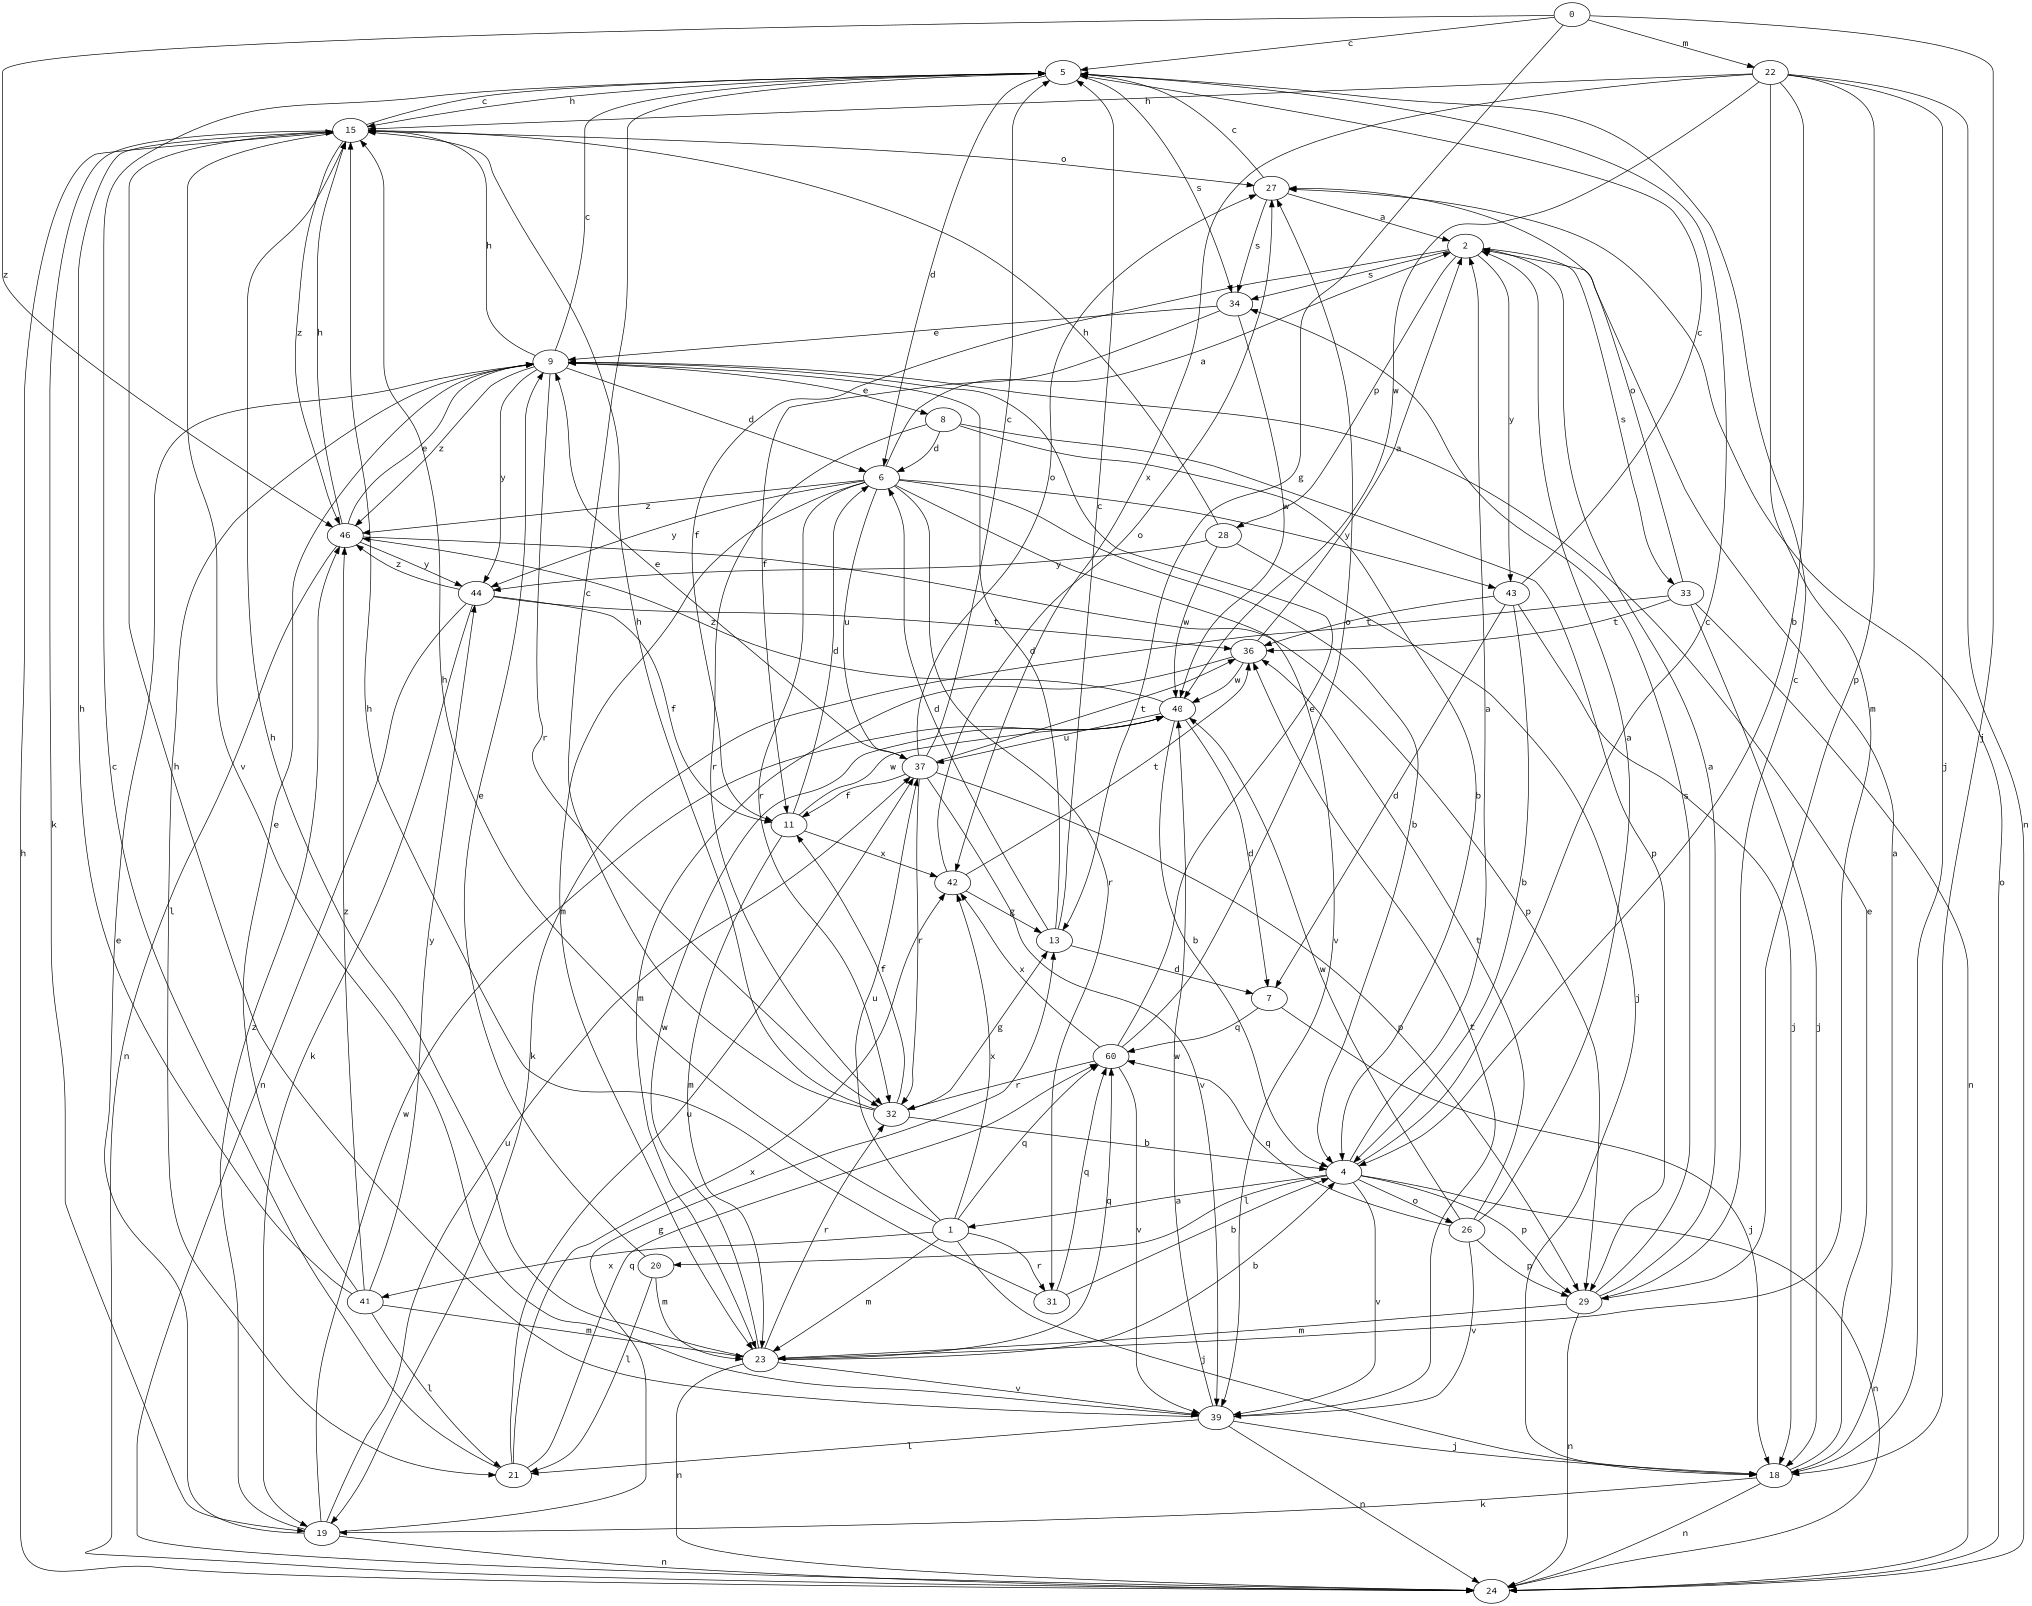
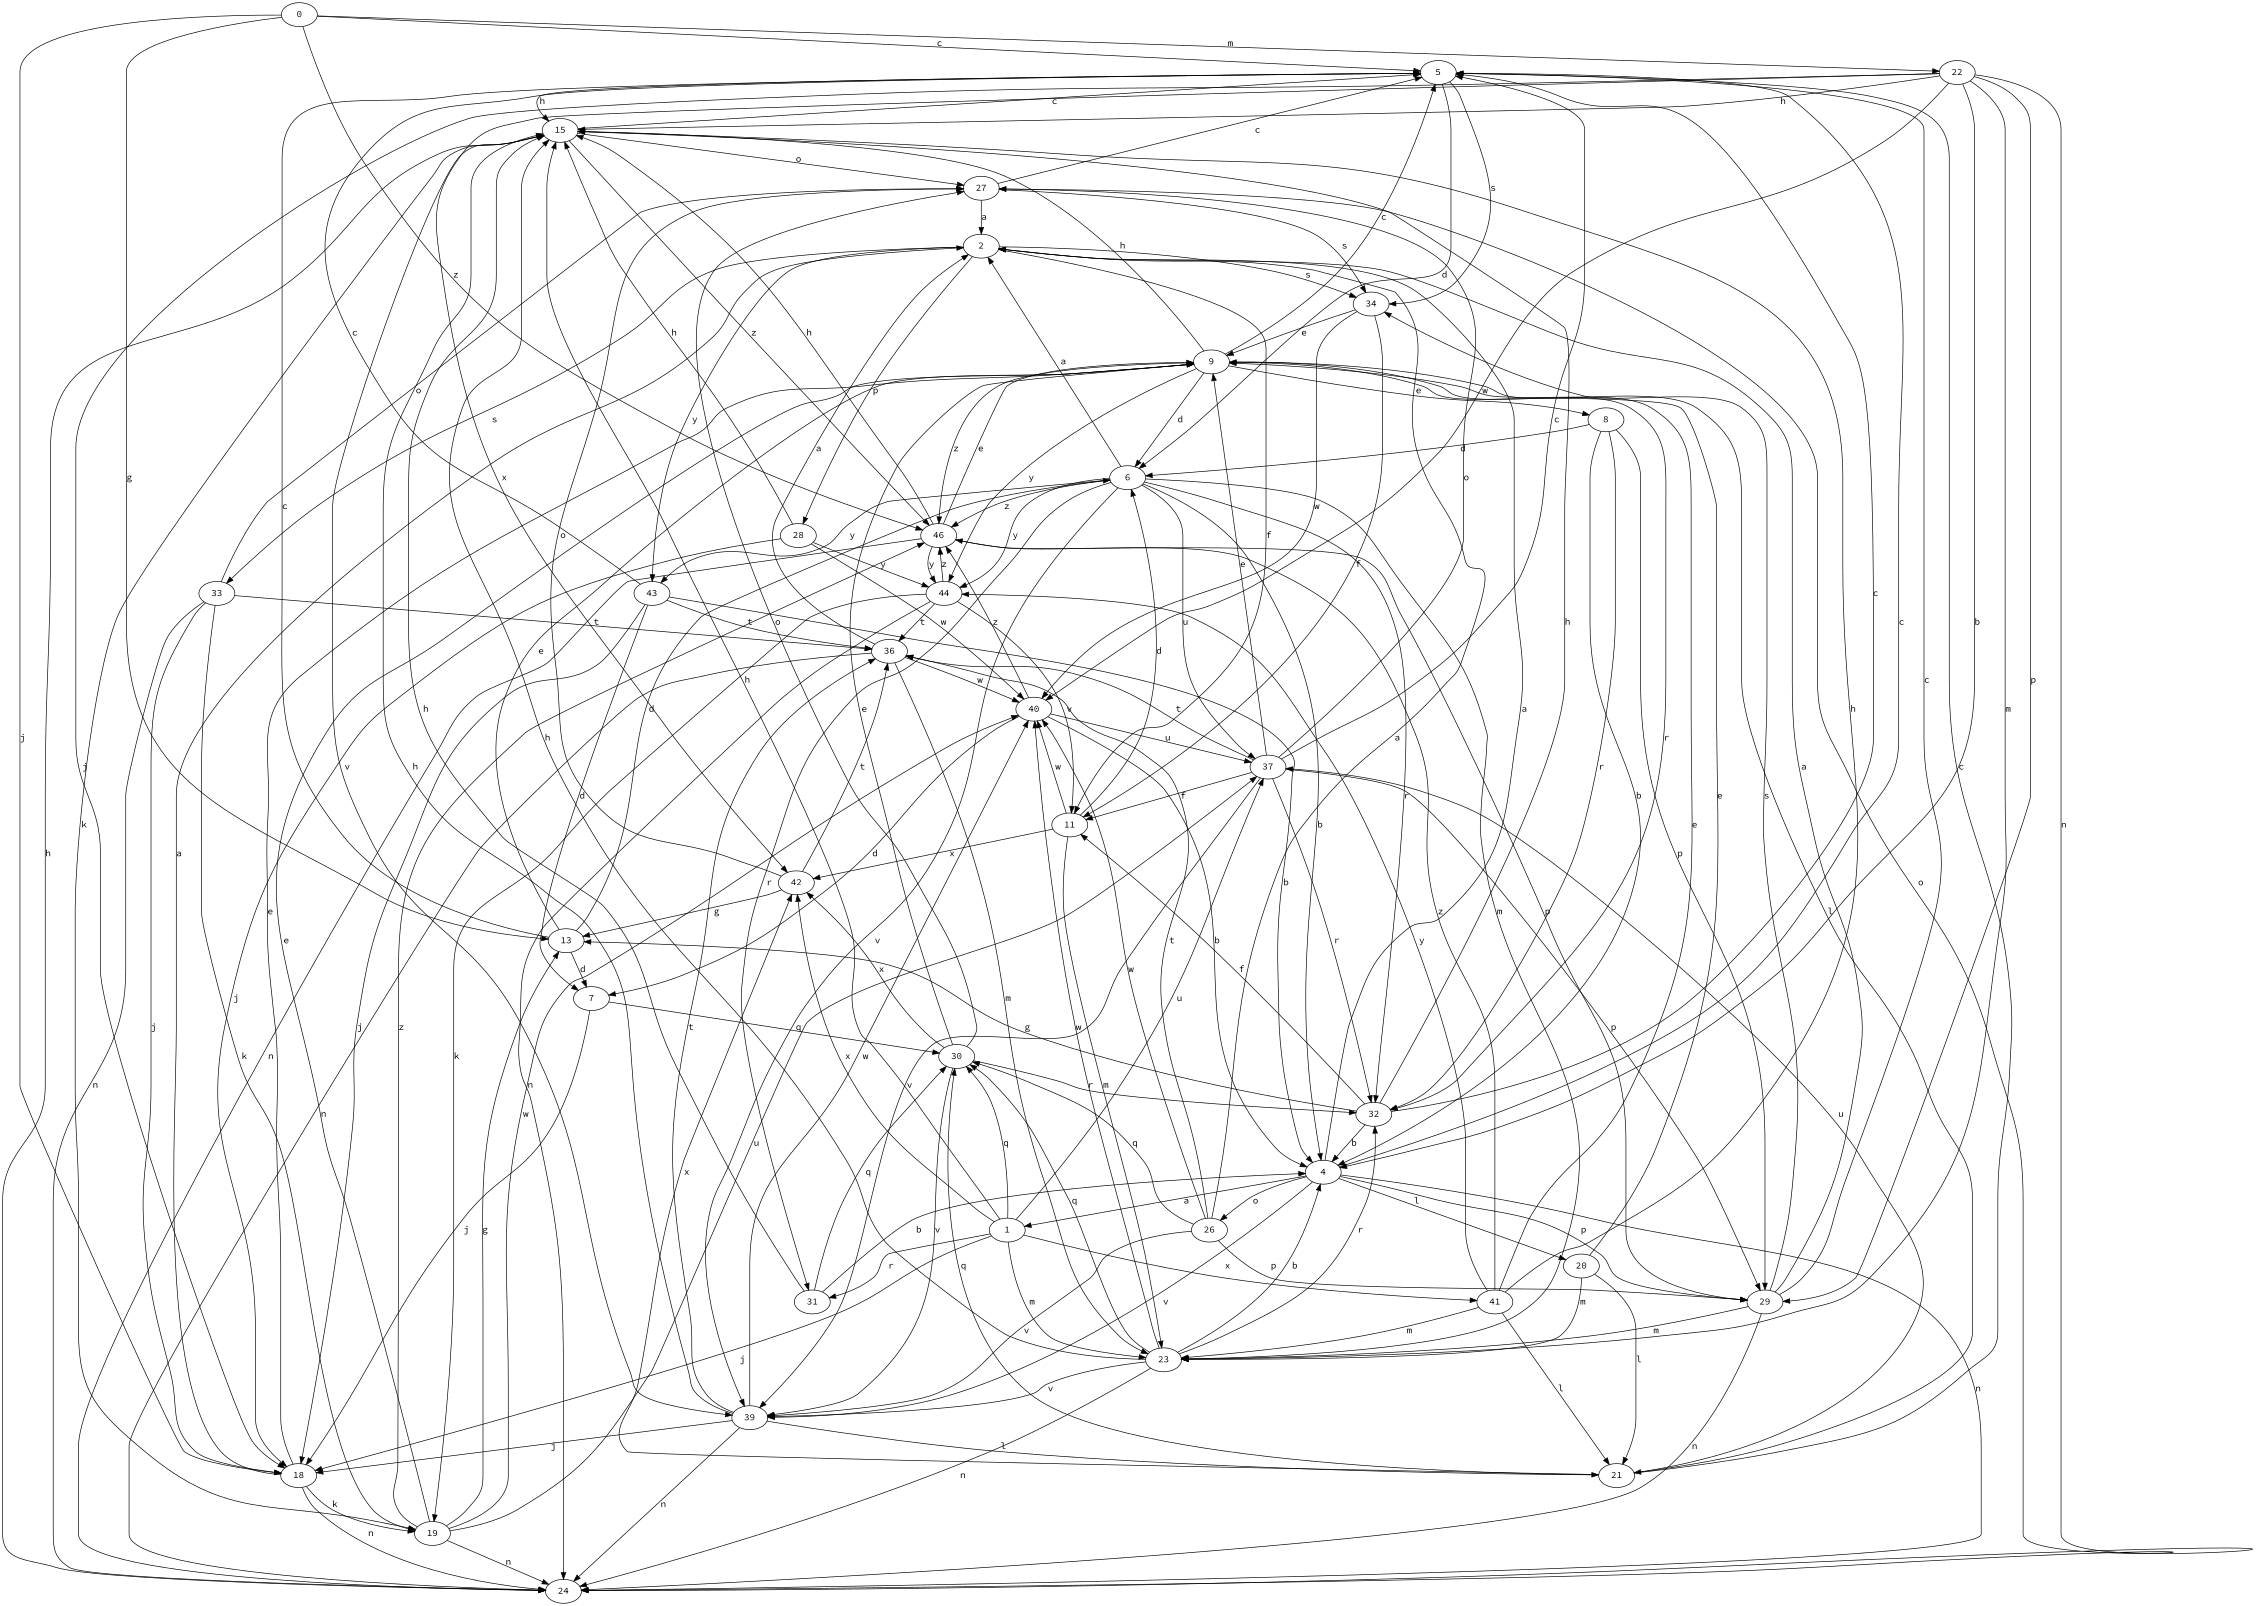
(1033, 651) -> (541, 651)
(674, 709) -> (1069, 709)
(1111, 1056) -> (957, 1056)
none -> (305, 1128)
